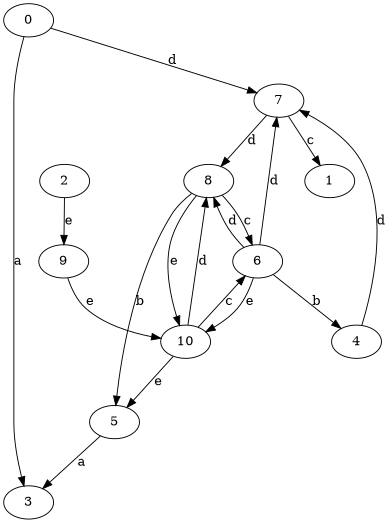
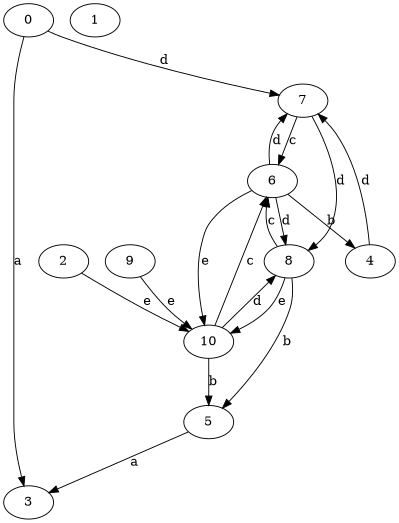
(302, 137) -> (289, 137)
(64, 217) -> (130, 301)
(158, 382) -> (213, 382)
